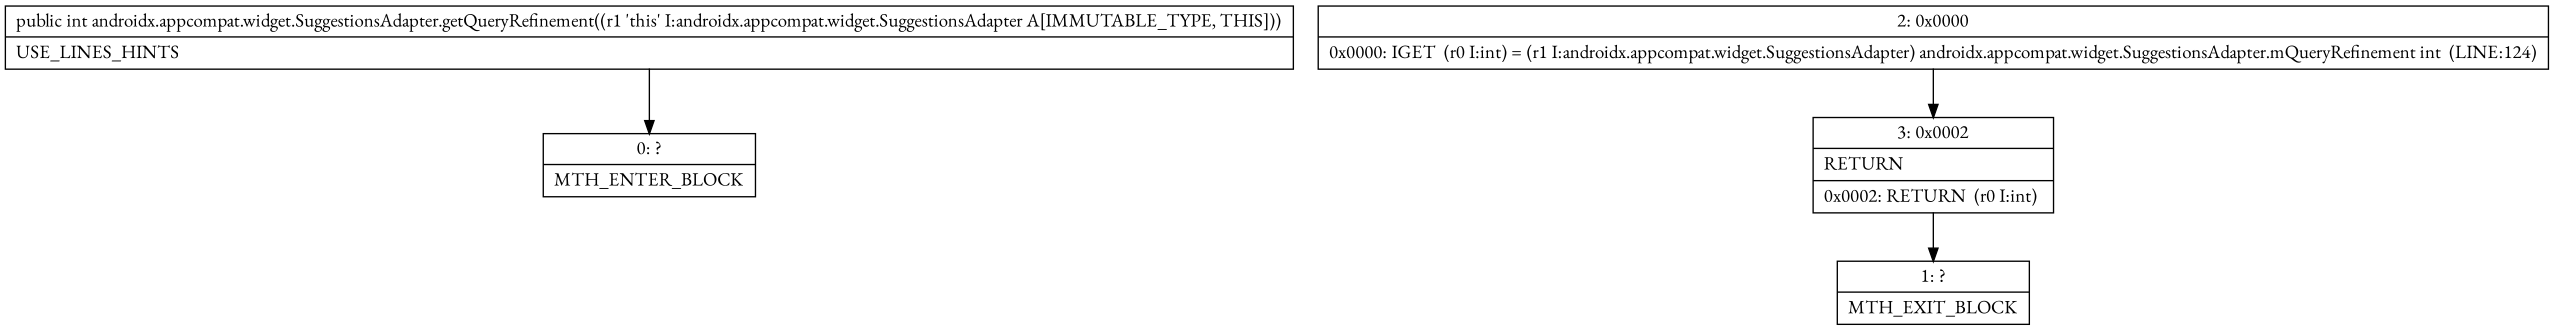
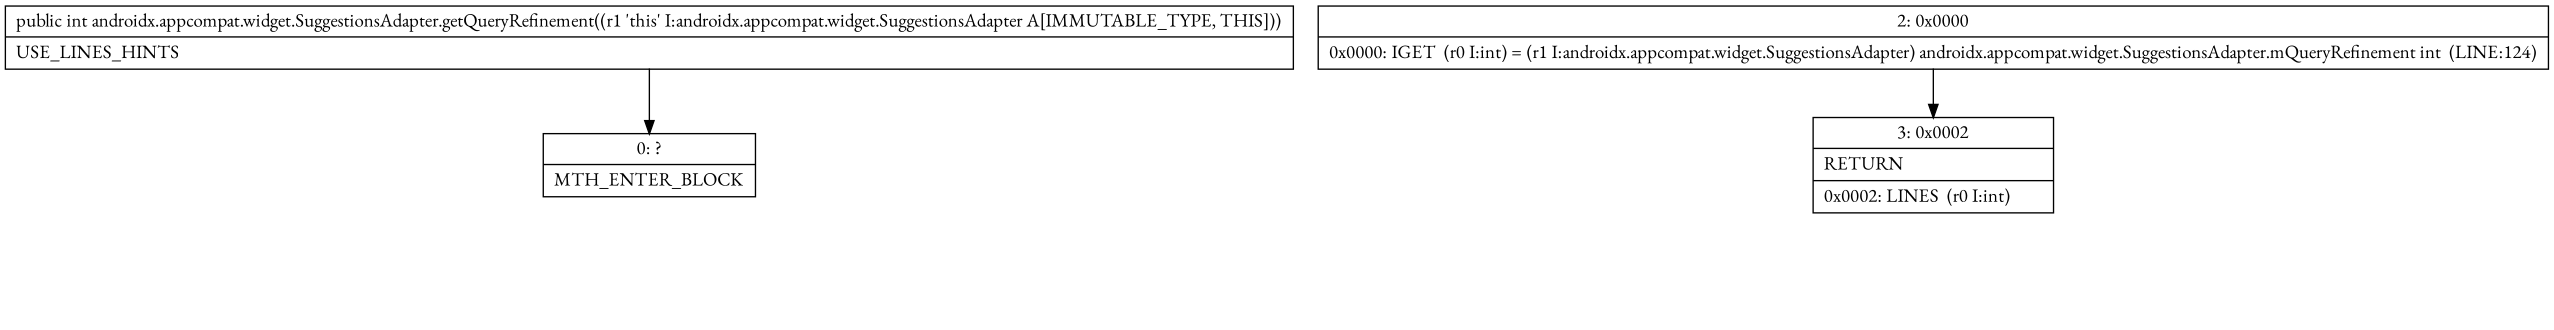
(1933, 196) -> (1919, 196)
(1933, 293) -> none
